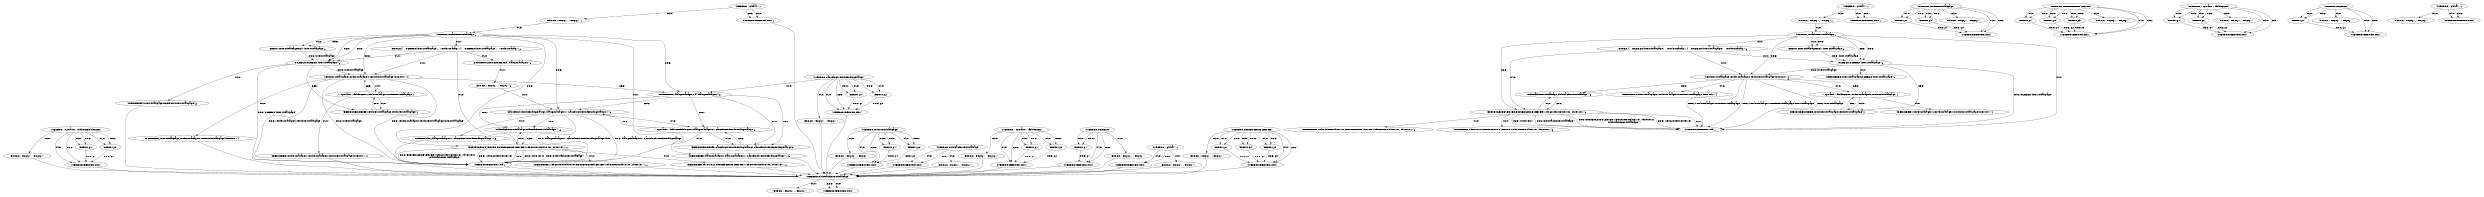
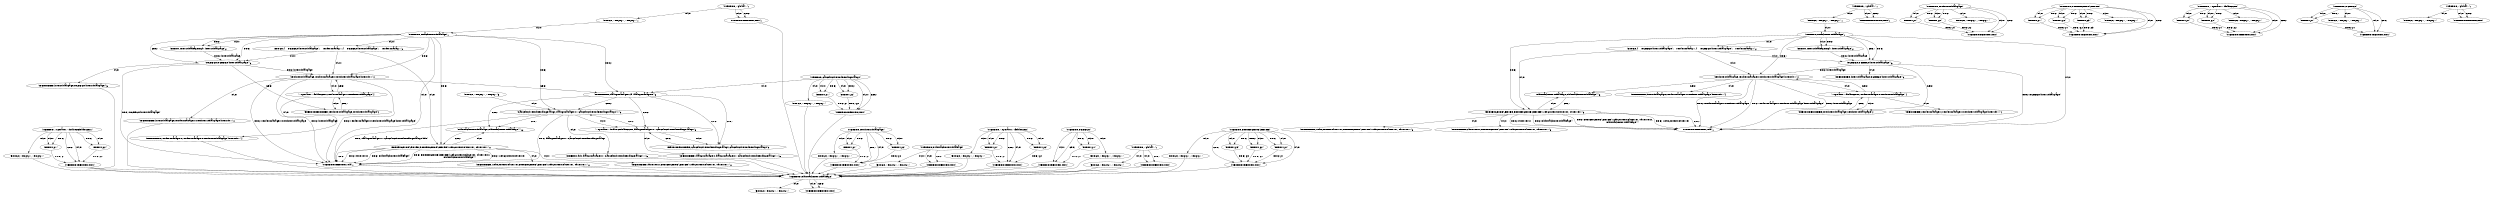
(502, 63) -> none
